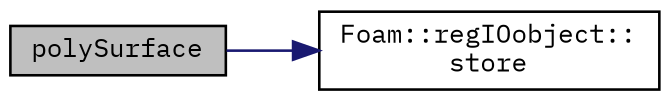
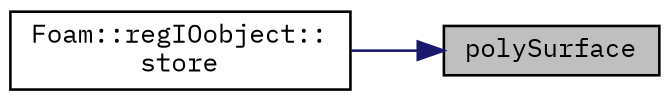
(259, 51) -> (384, 51)
